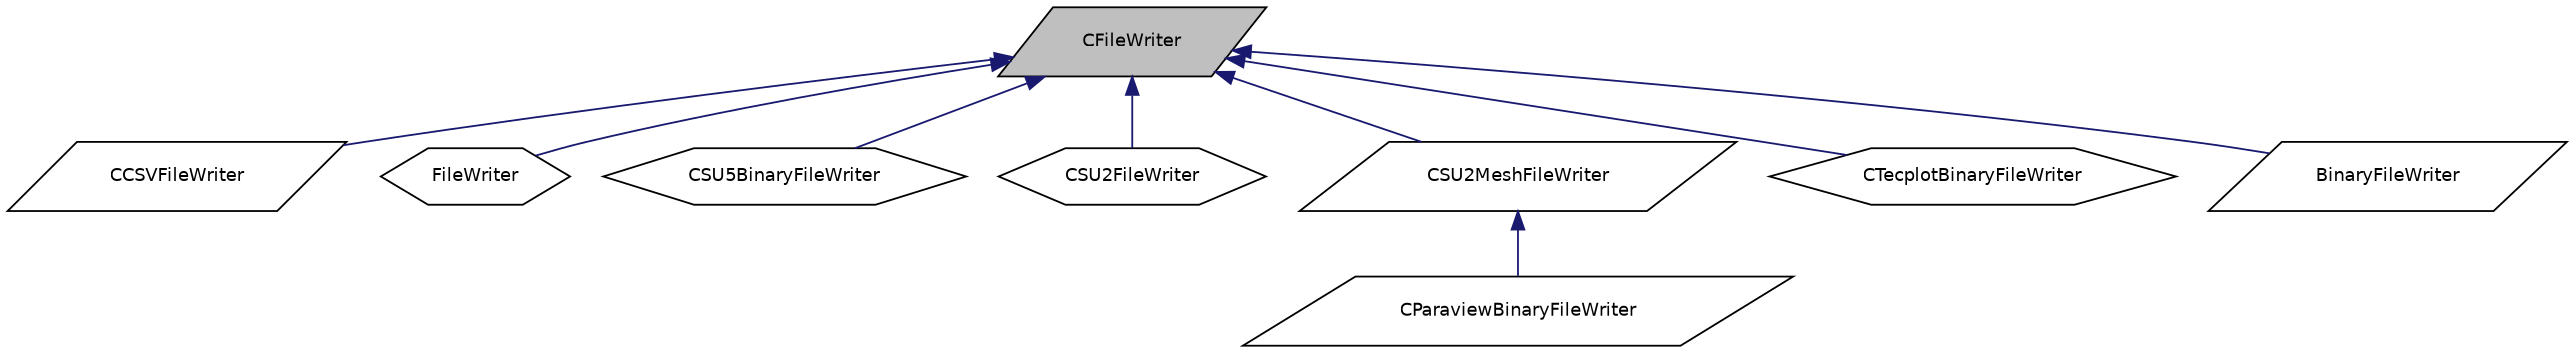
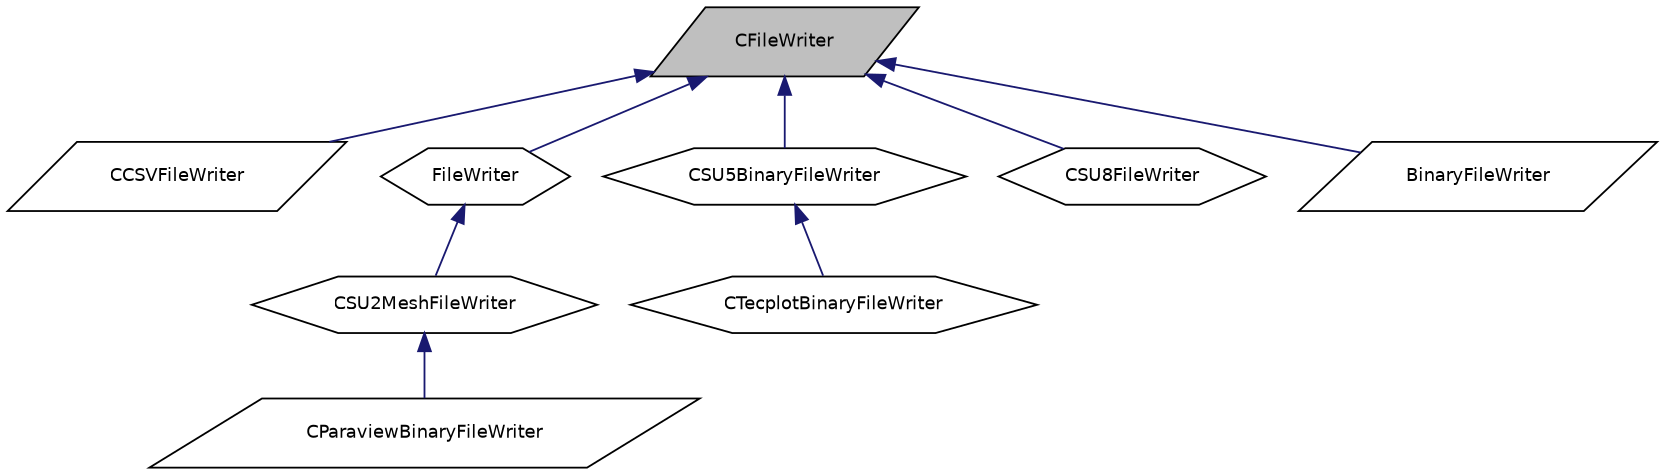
(1546, 108) -> (813, 249)
(1327, 110) -> (447, 249)
(1132, 176) -> (1132, 176)
(1518, 176) -> (424, 305)
